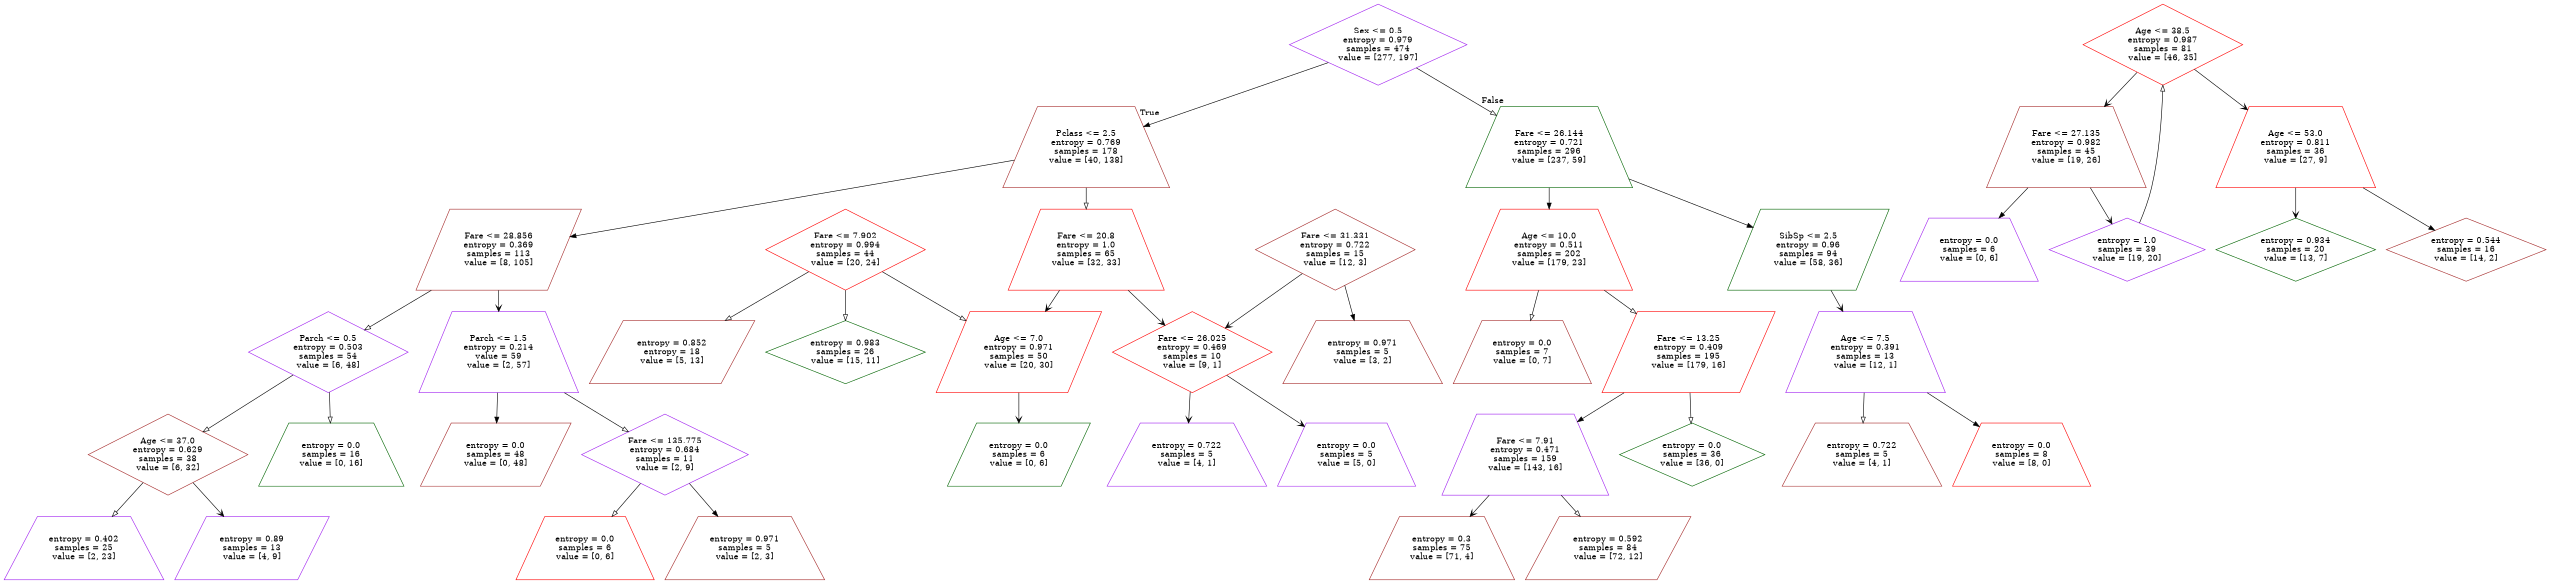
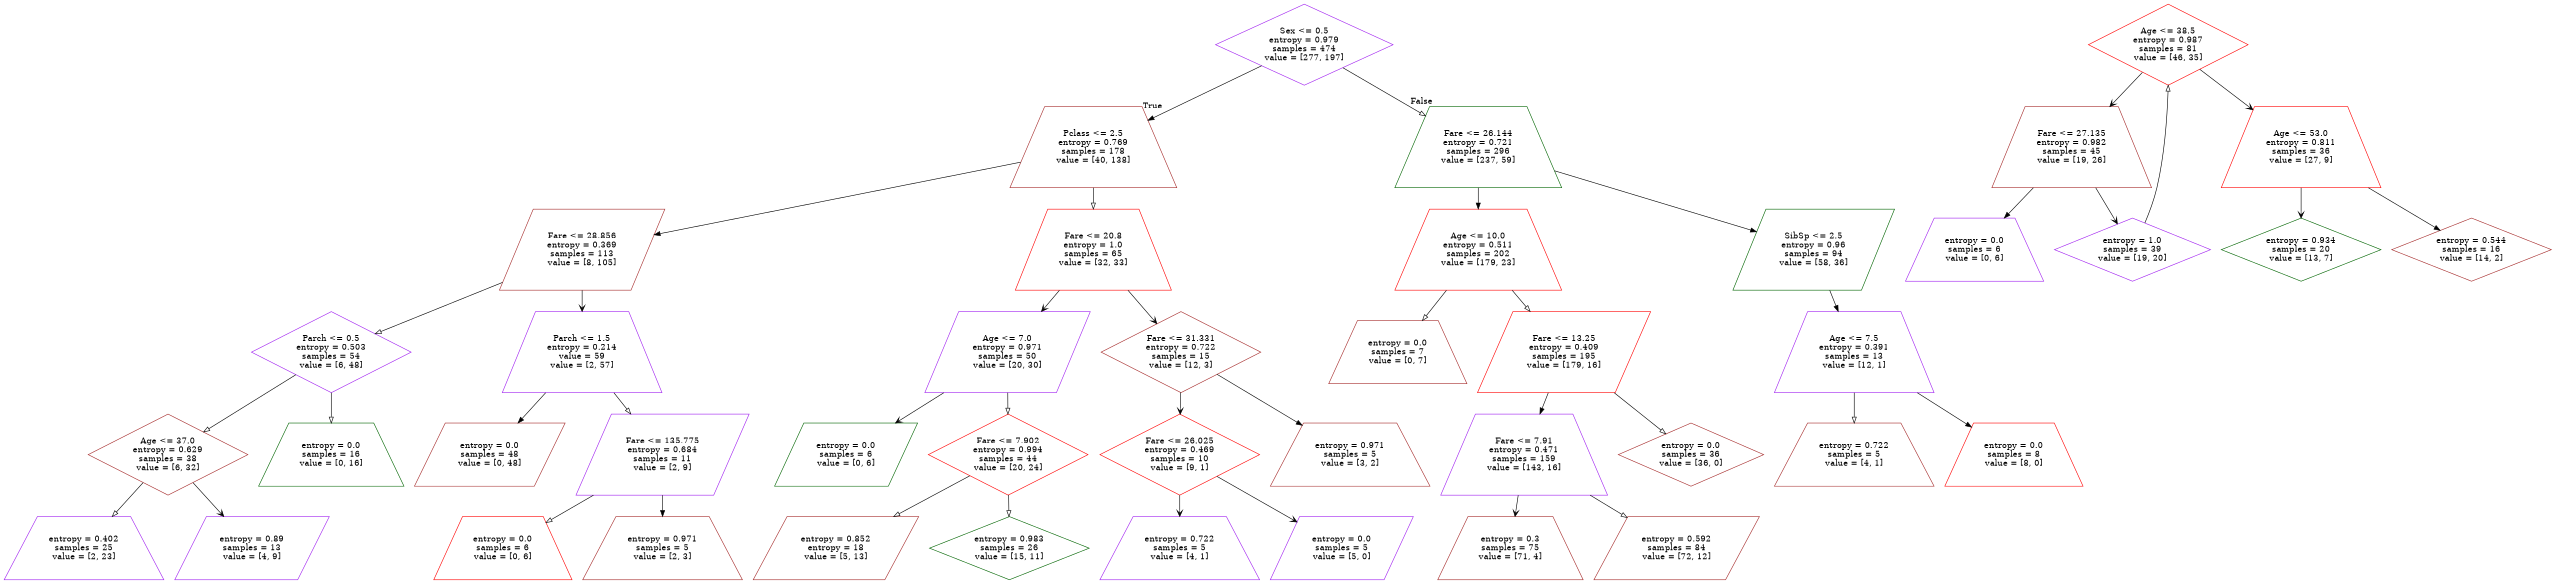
(921, 295) -> (1008, 400)
(1835, 298) -> (1833, 298)
(1144, 306) -> (1140, 305)
(1019, 352) -> (1008, 352)
(665, 455) -> (663, 455)
(1347, 455) -> (1342, 548)
(1692, 455) -> (1691, 455)
